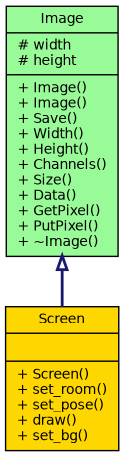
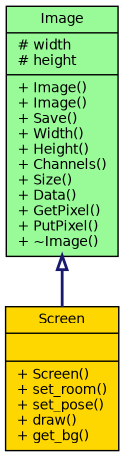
(53, 436) -> (53, 436)
